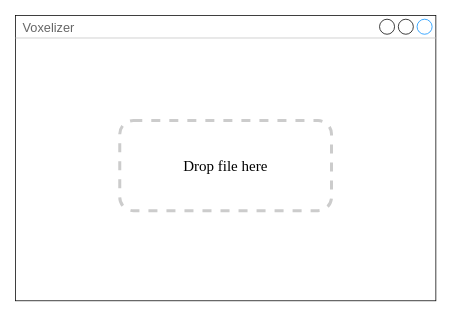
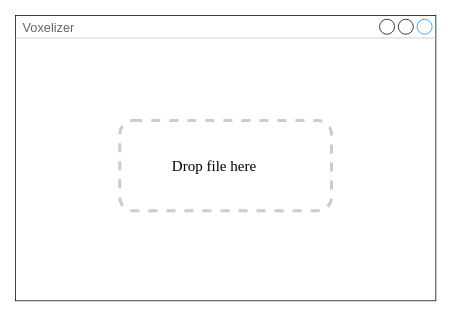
(225, 165) -> (214, 165)
